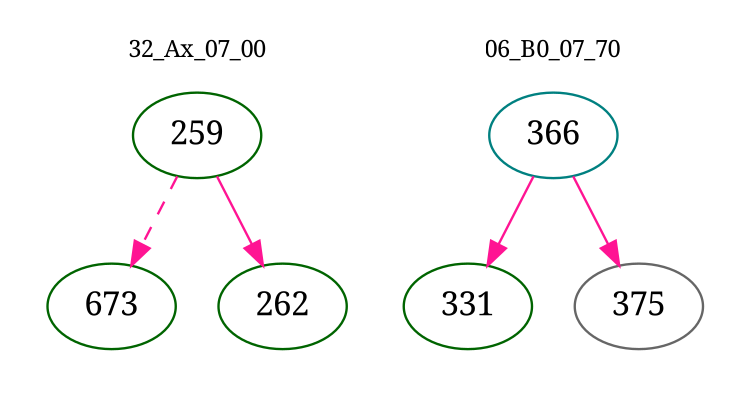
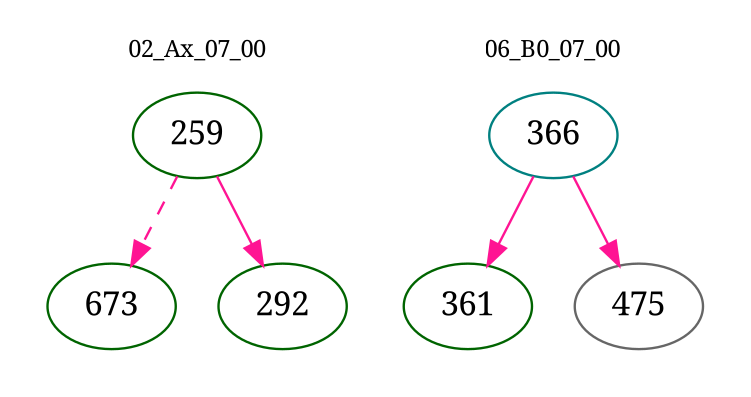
(197, 51) -> (197, 51)
(553, 51) -> (553, 51)
(283, 306) -> (283, 306)
(468, 306) -> (468, 306)
(639, 306) -> (639, 306)
